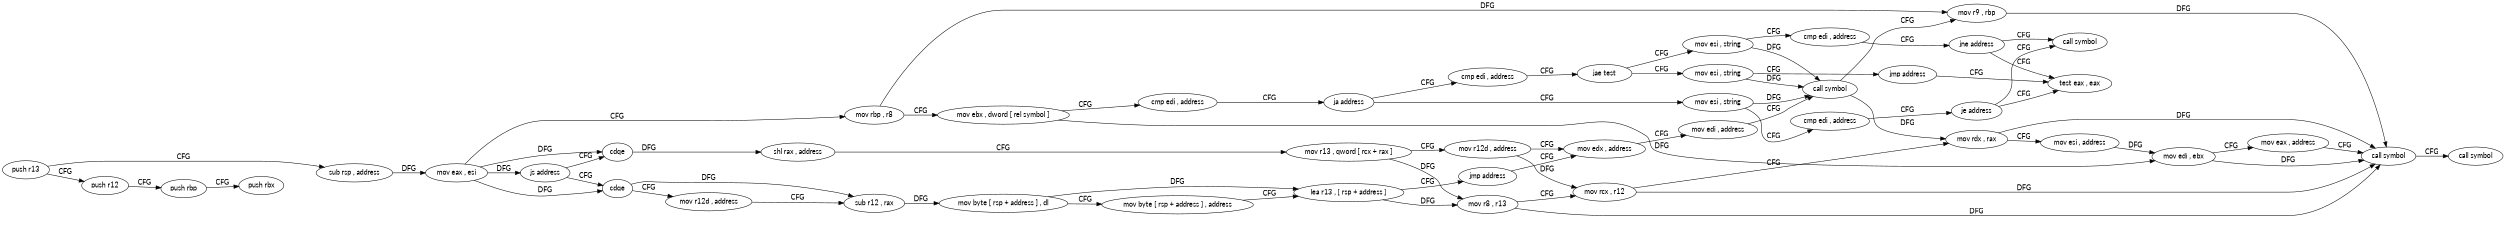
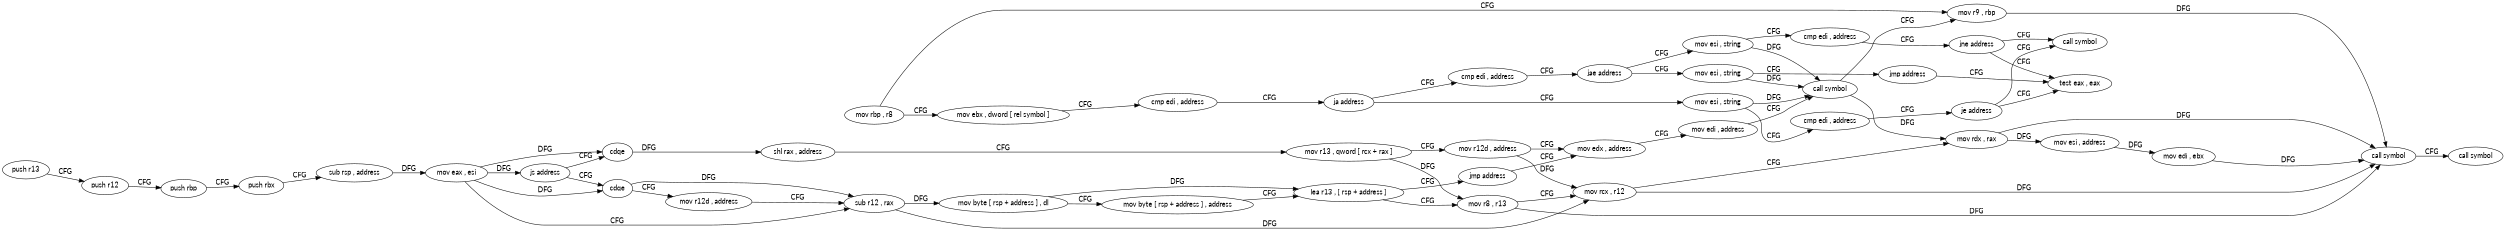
(1488, 6) -> (1488, 6)
(1605, 74) -> (1605, 74)
(646, 121) -> (649, 225)
(1610, 122) -> none
(2024, 137) -> (2024, 137)
(2288, 143) -> none
(183, 161) -> (299, 180)
(1428, 202) -> (1428, 202)
none -> (1241, 228)
